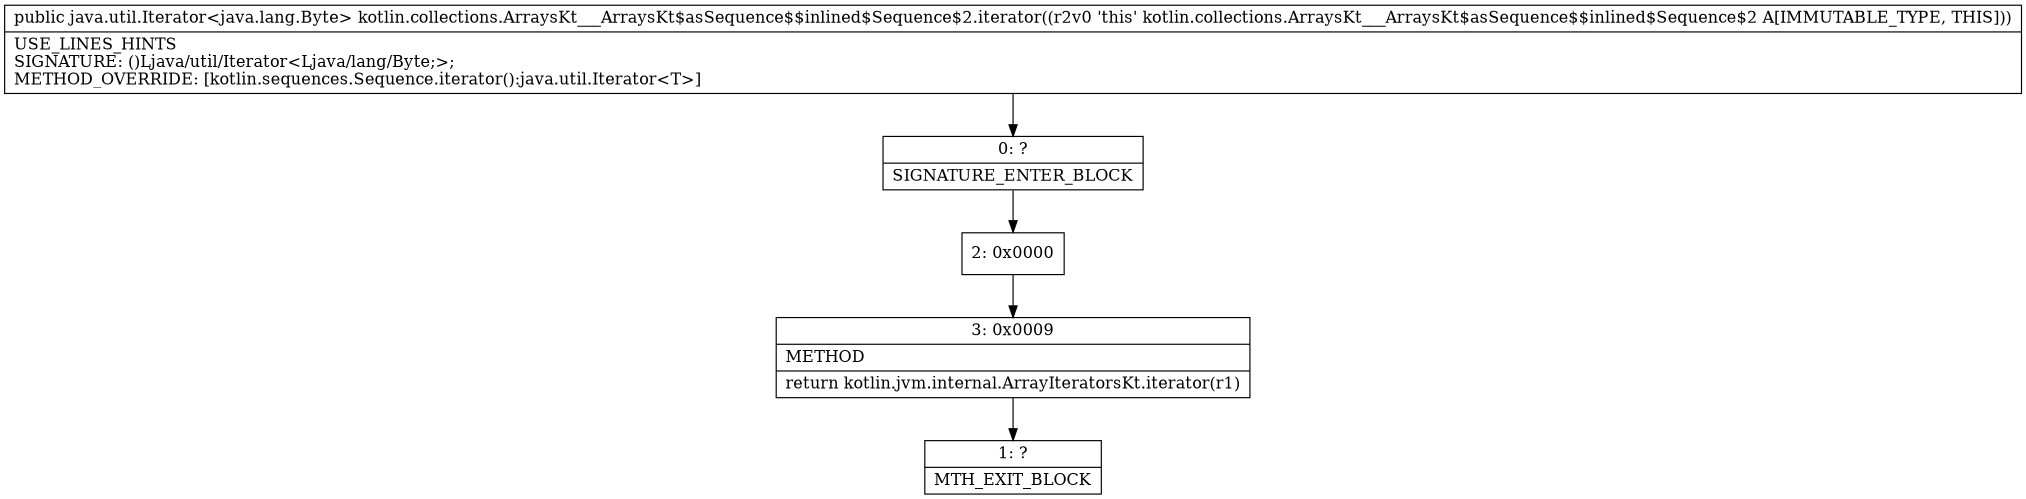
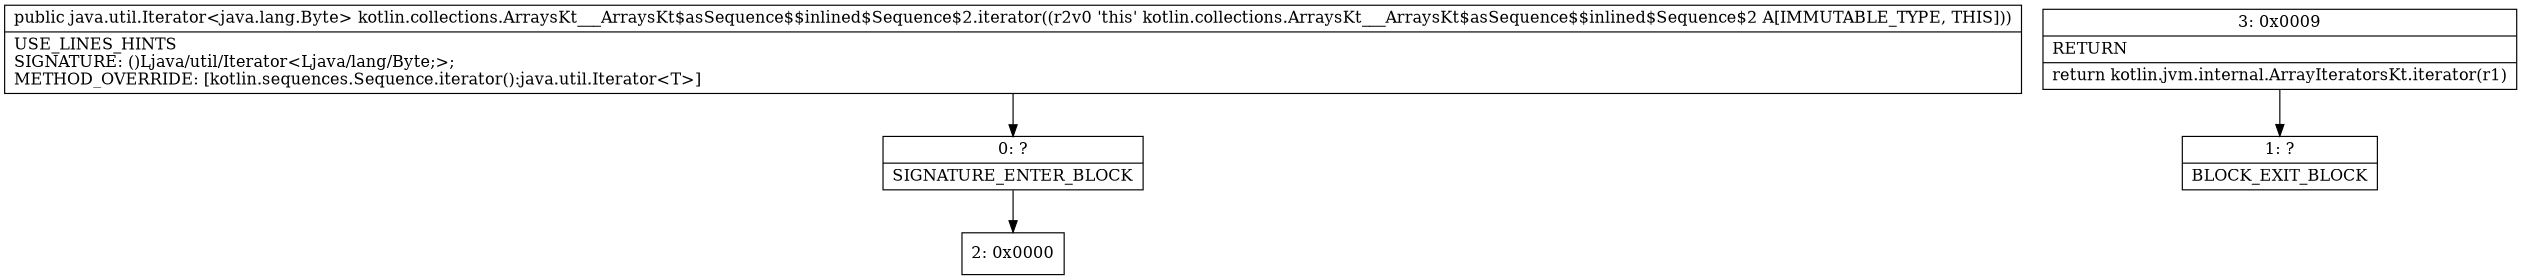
(1013, 290) -> none
(826, 357) -> (2090, 49)
(1013, 480) -> (2280, 176)
